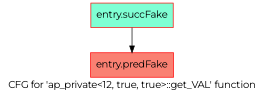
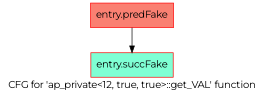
(132, 37) -> (132, 37)
